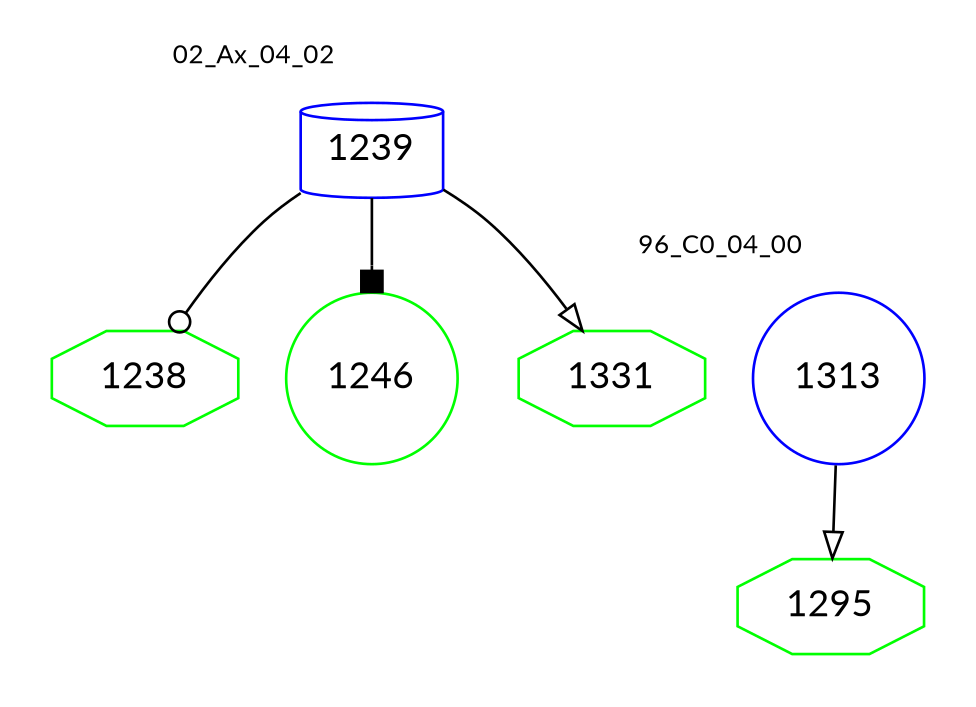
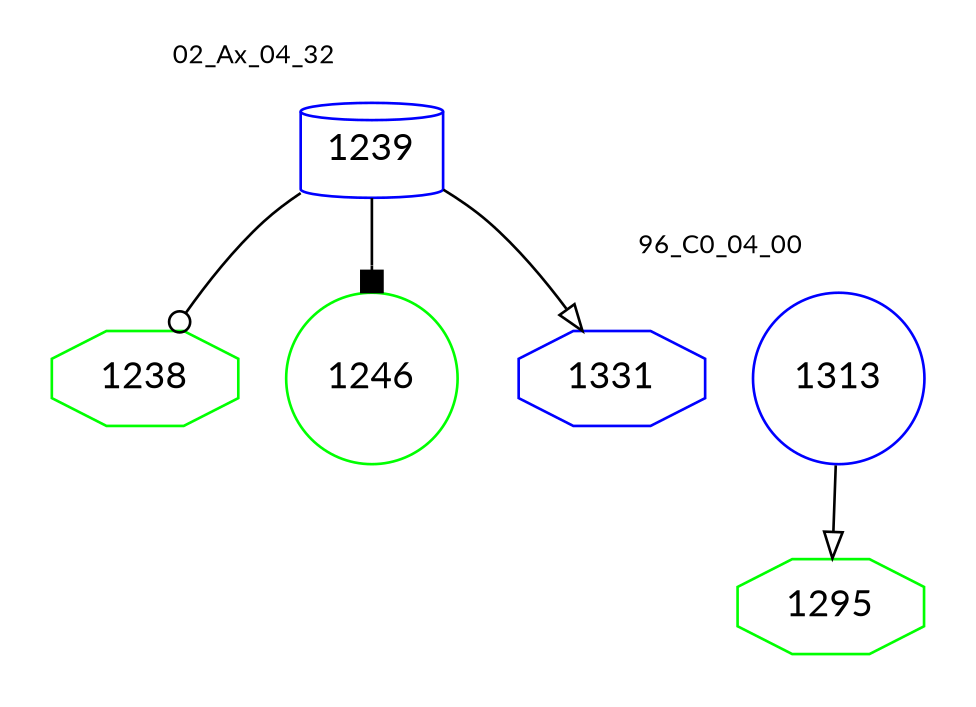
(255, 57) -> (255, 57)
(612, 378) -> (612, 378)
